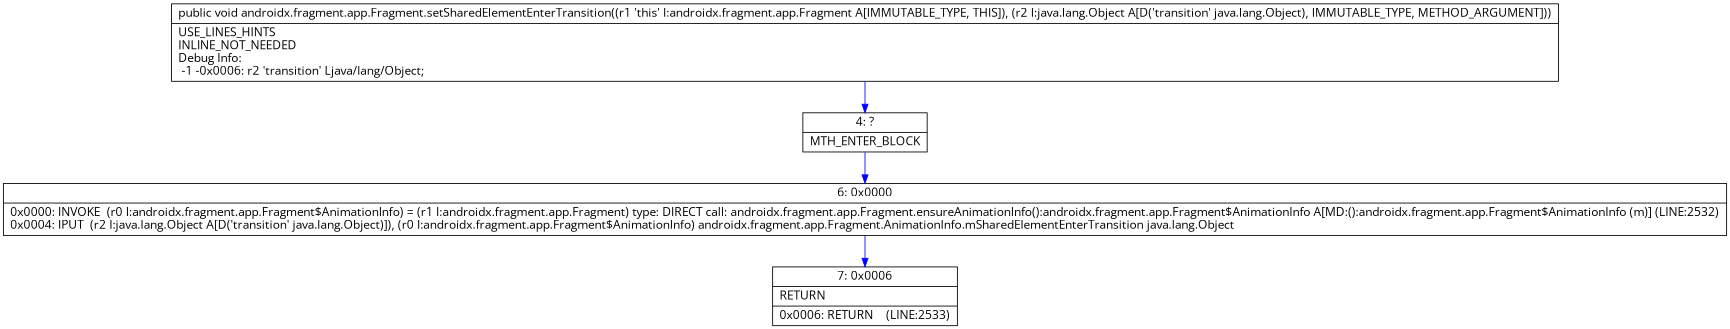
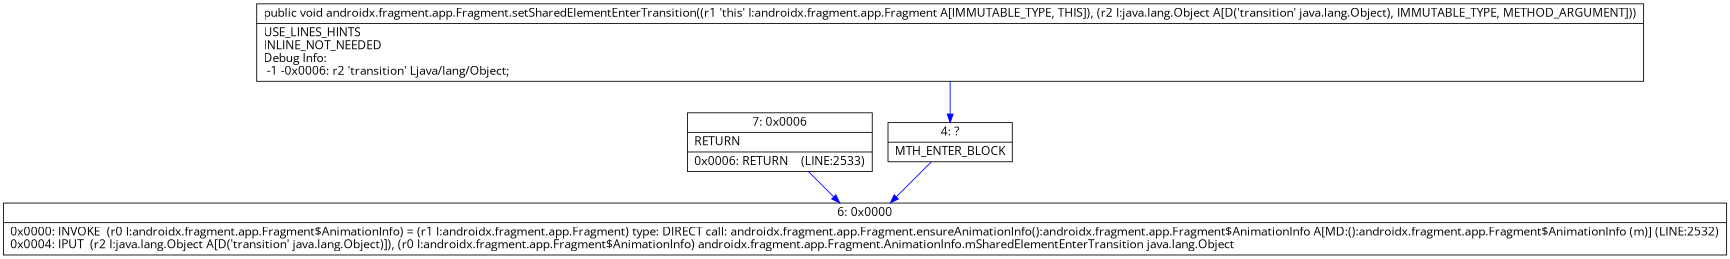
(865, 247) -> (821, 184)
